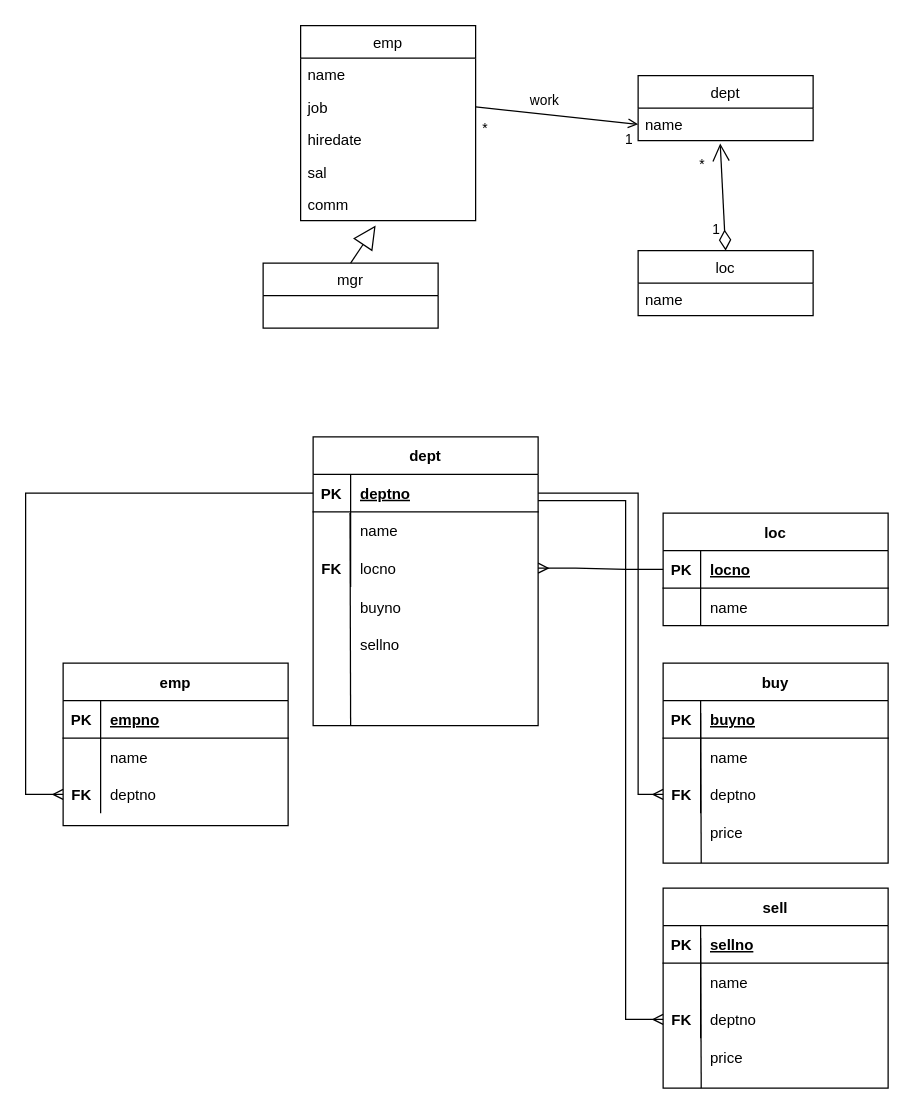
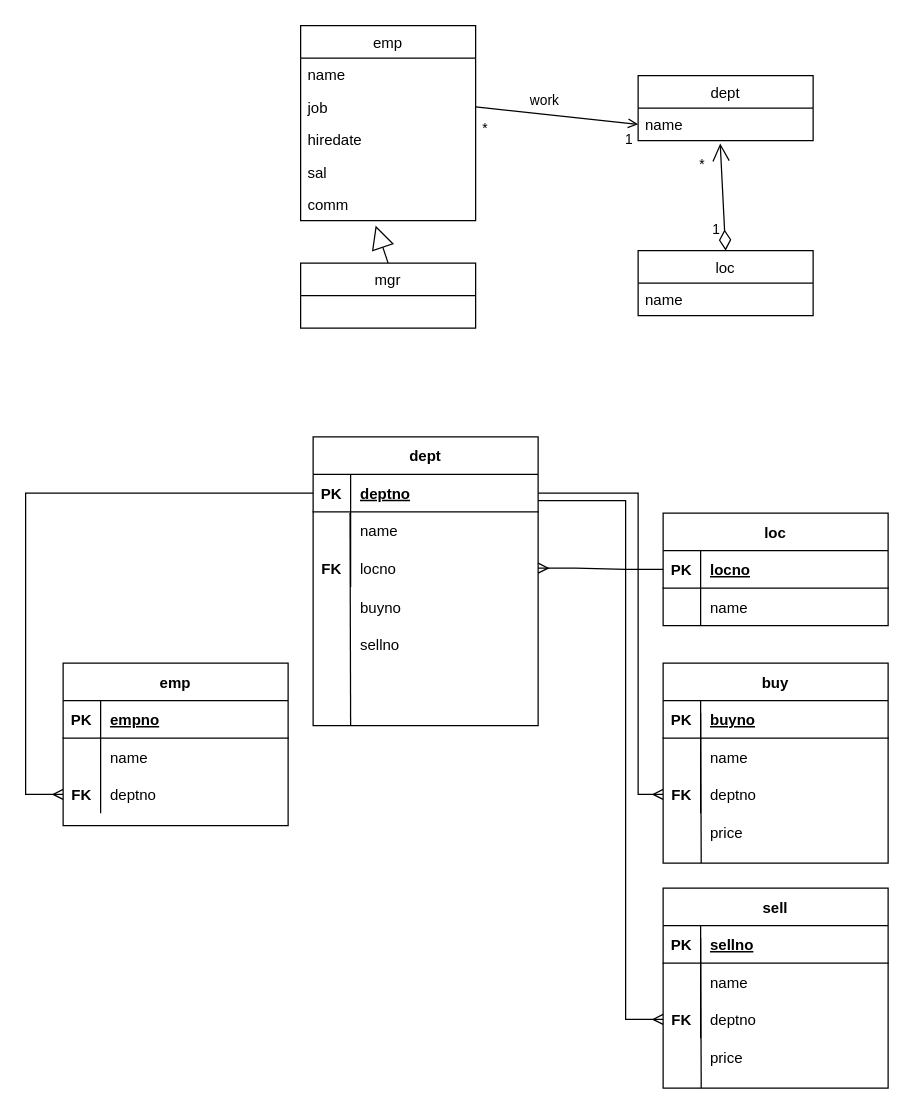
(351, 296) -> (388, 296)
